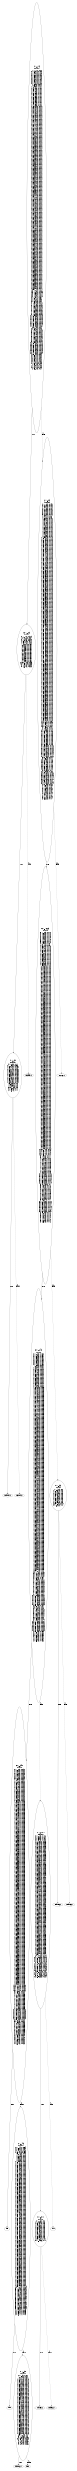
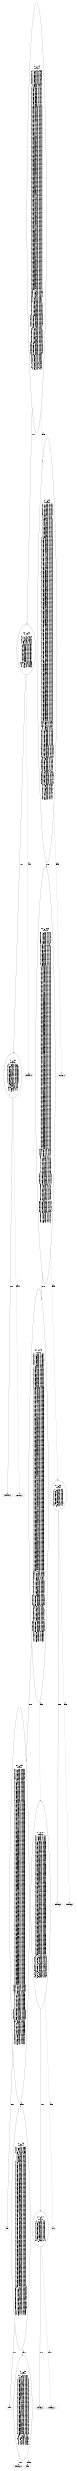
(19, 1495) -> (19, 1495)
